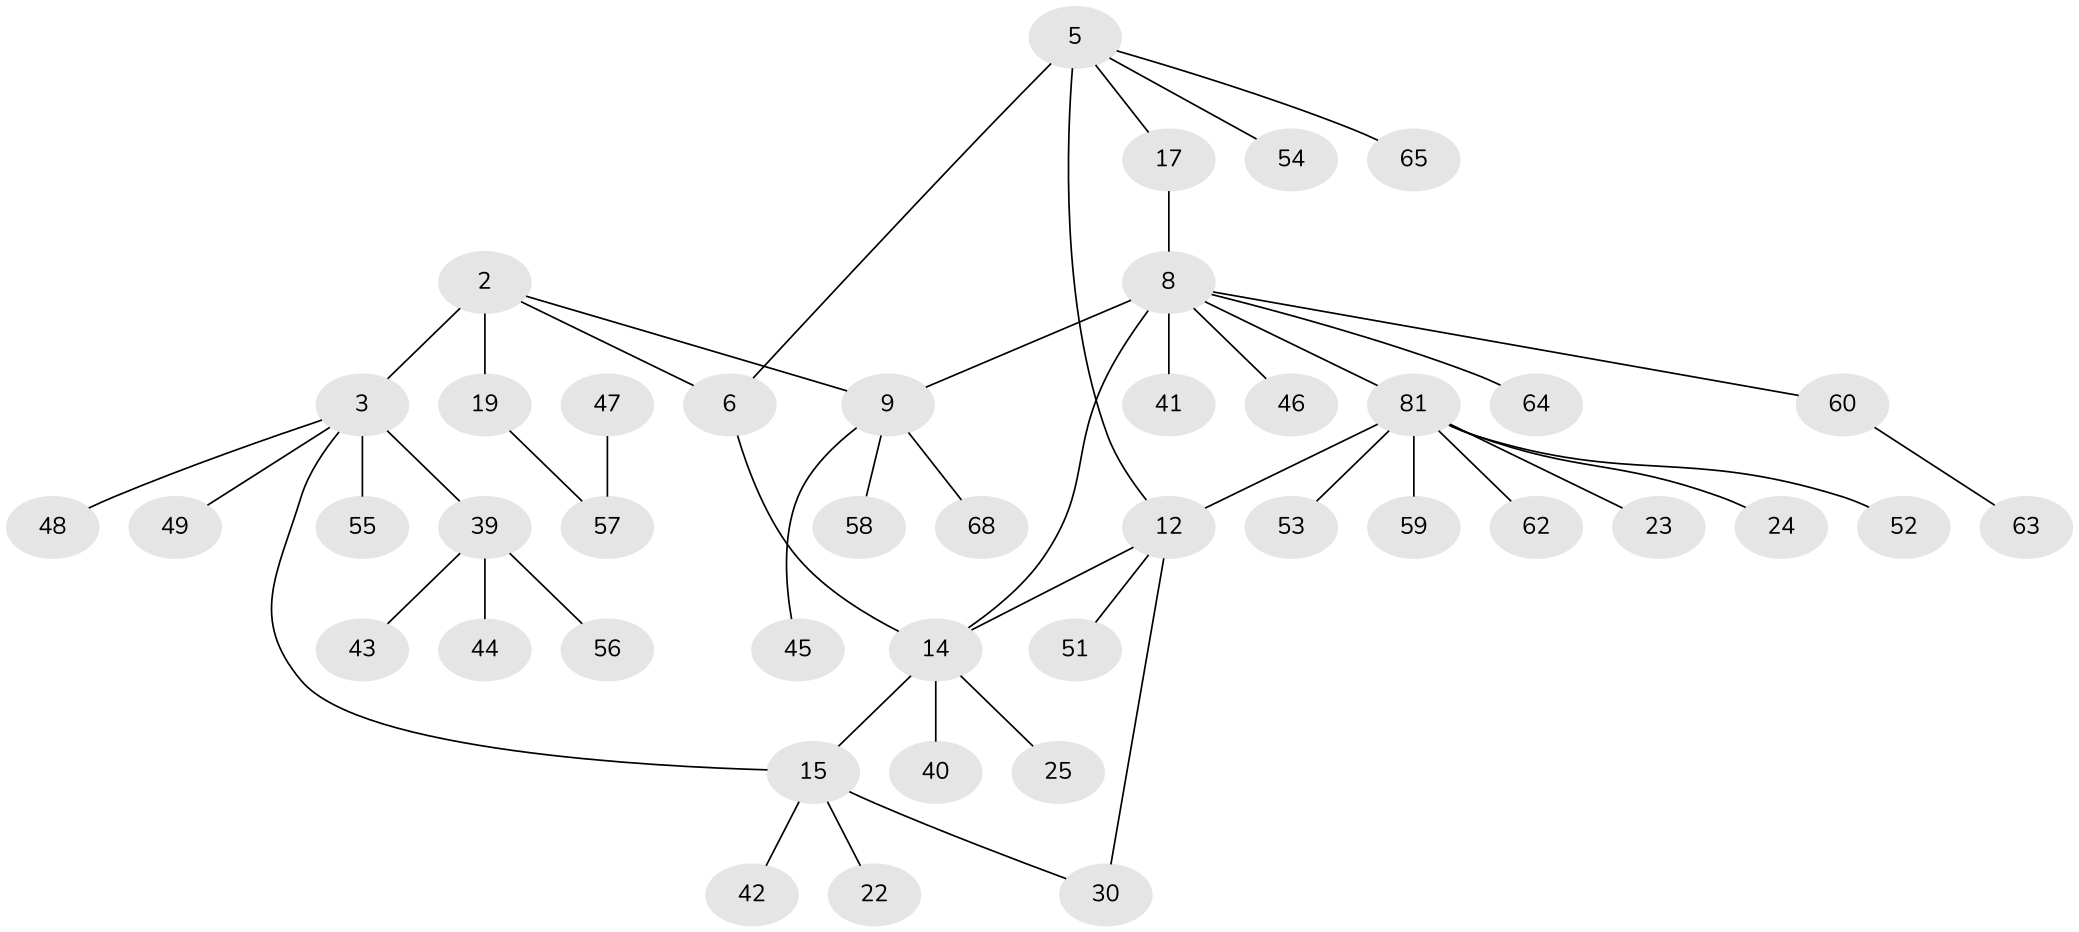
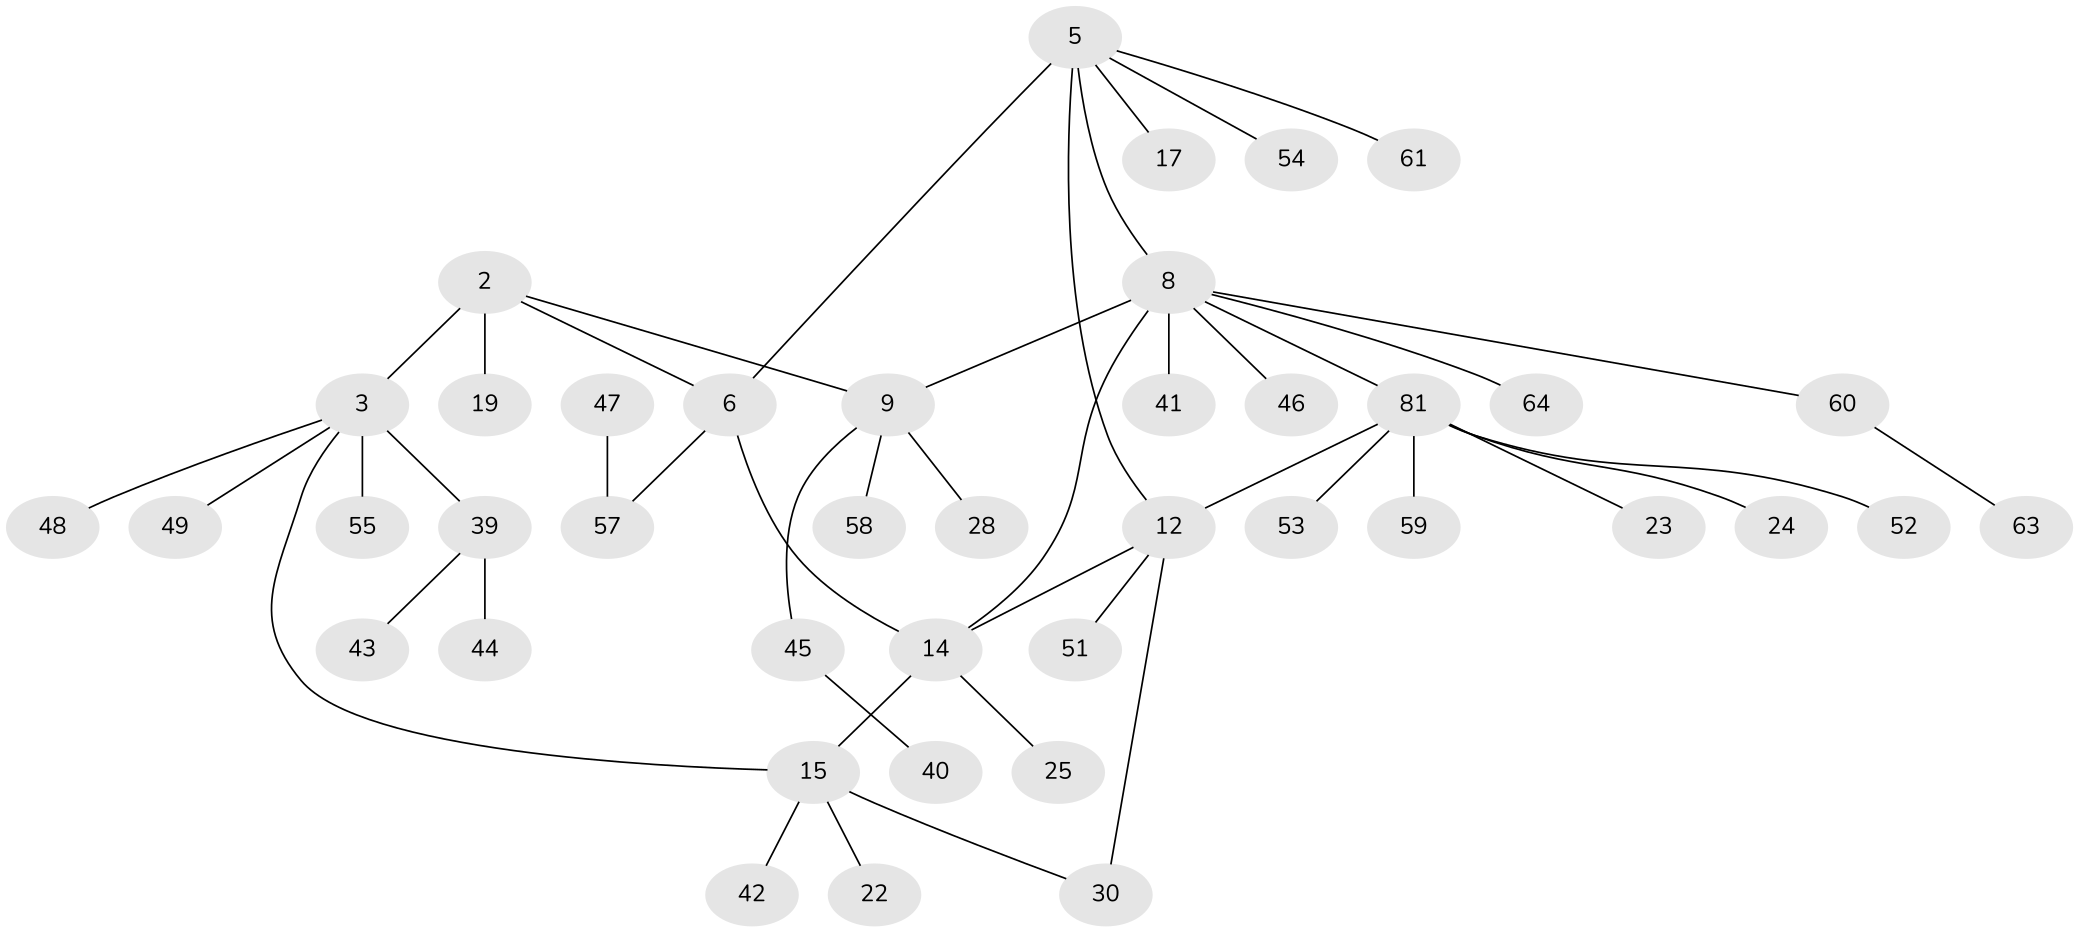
(1414, 160) -> (1414, 160)
(1169, 221) -> (1099, 167)
(546, 466) -> (669, 466)
(982, 527) -> (982, 527)
(1536, 527) -> none
(607, 650) -> none
(936, 711) -> (863, 708)
